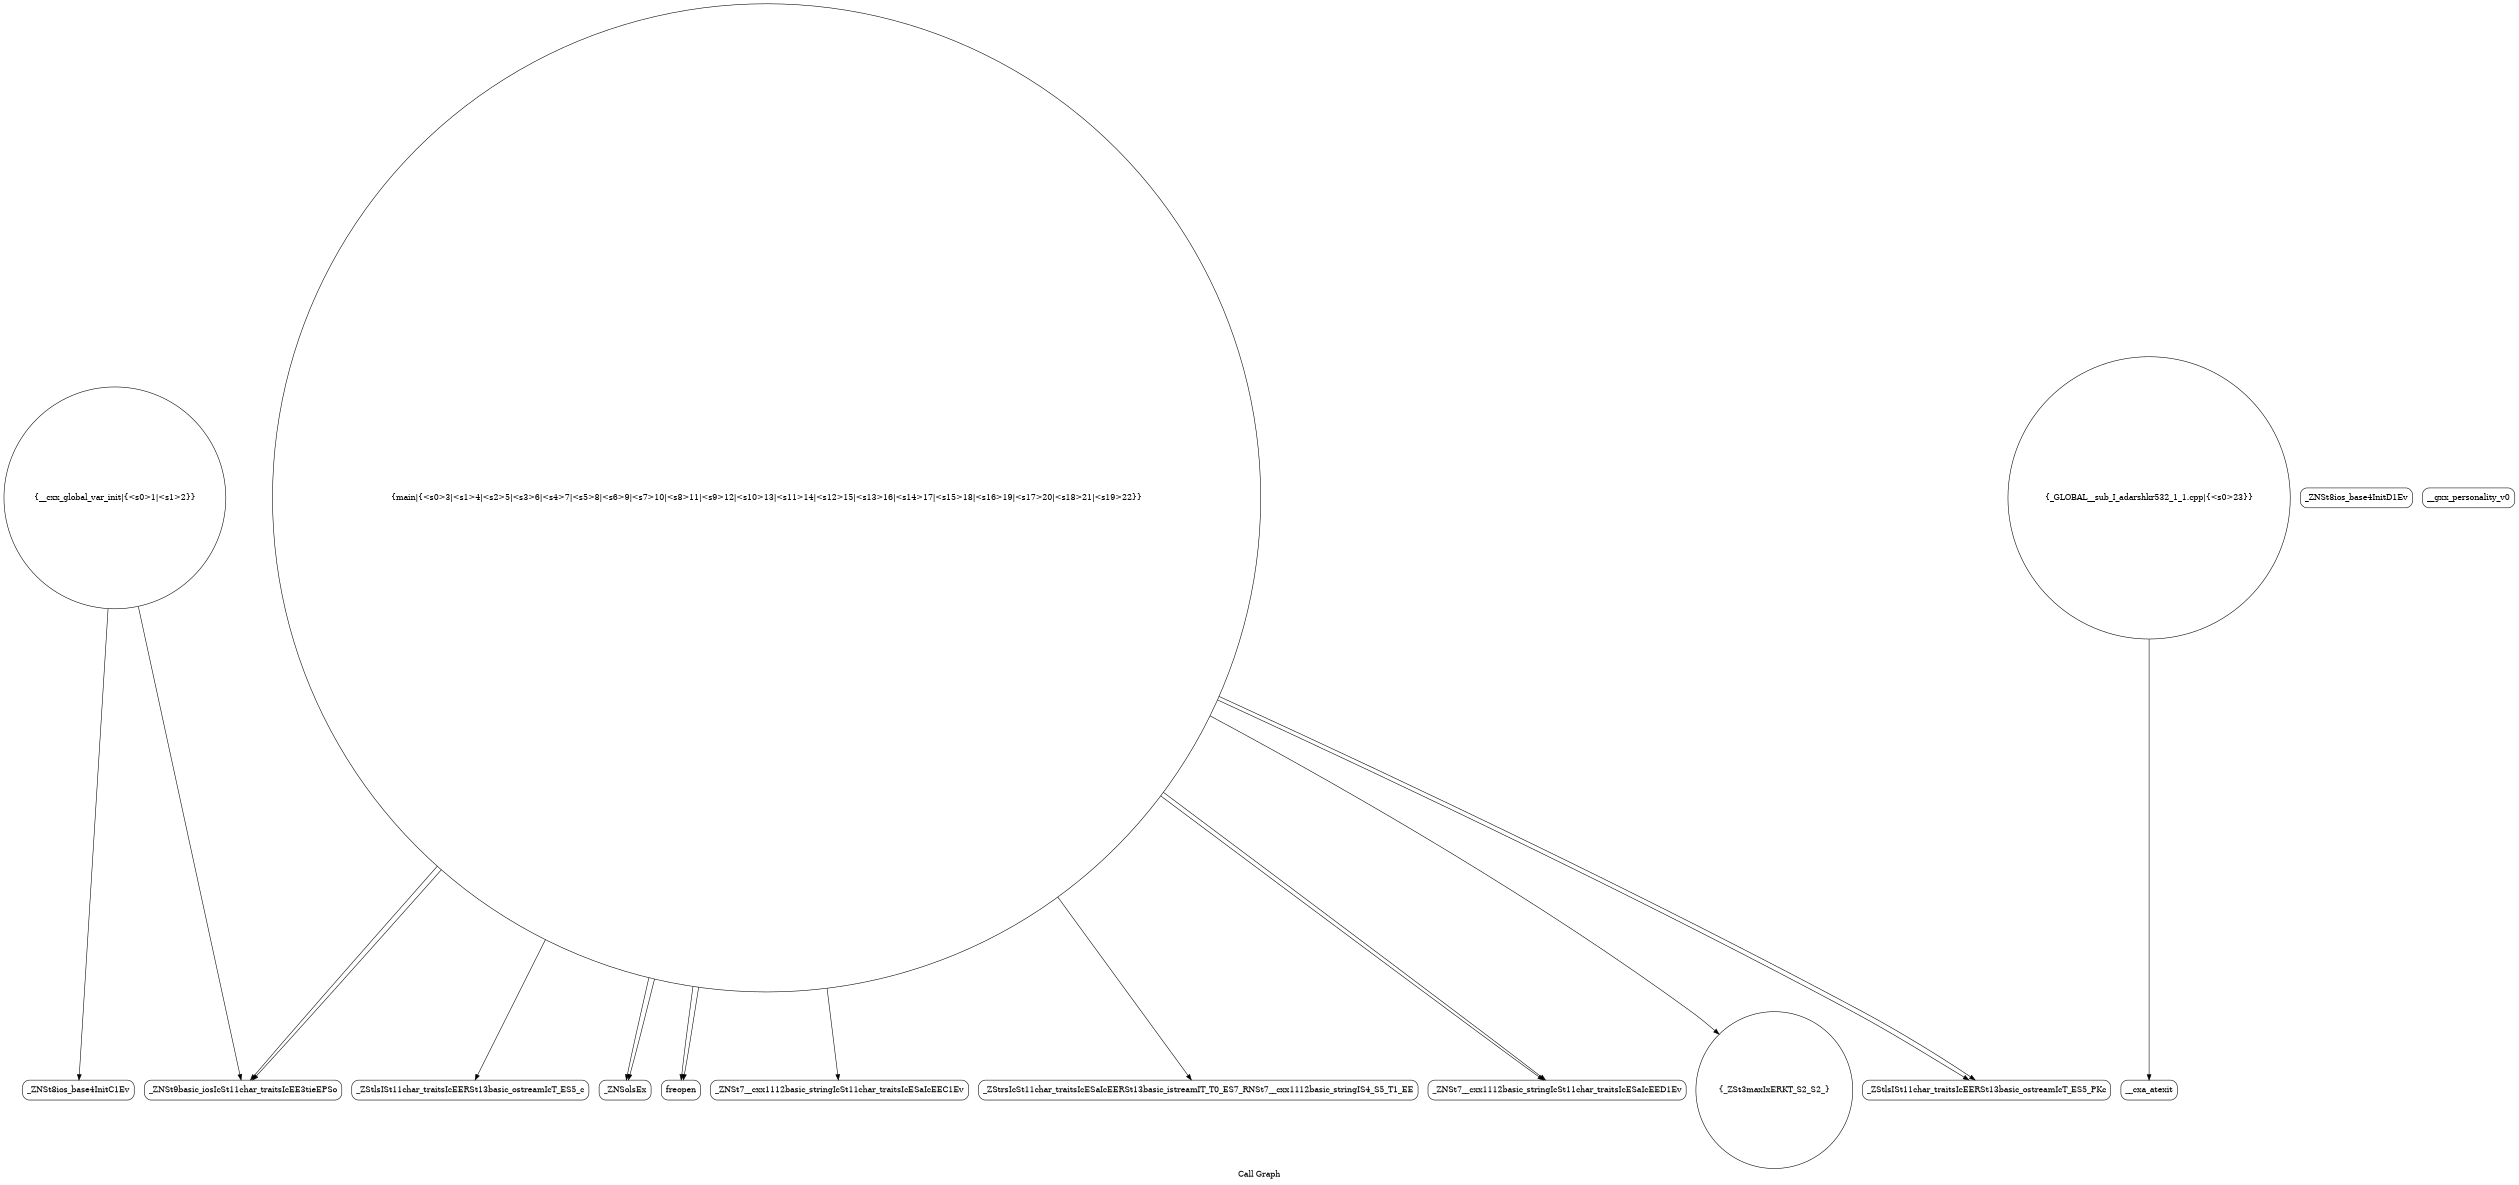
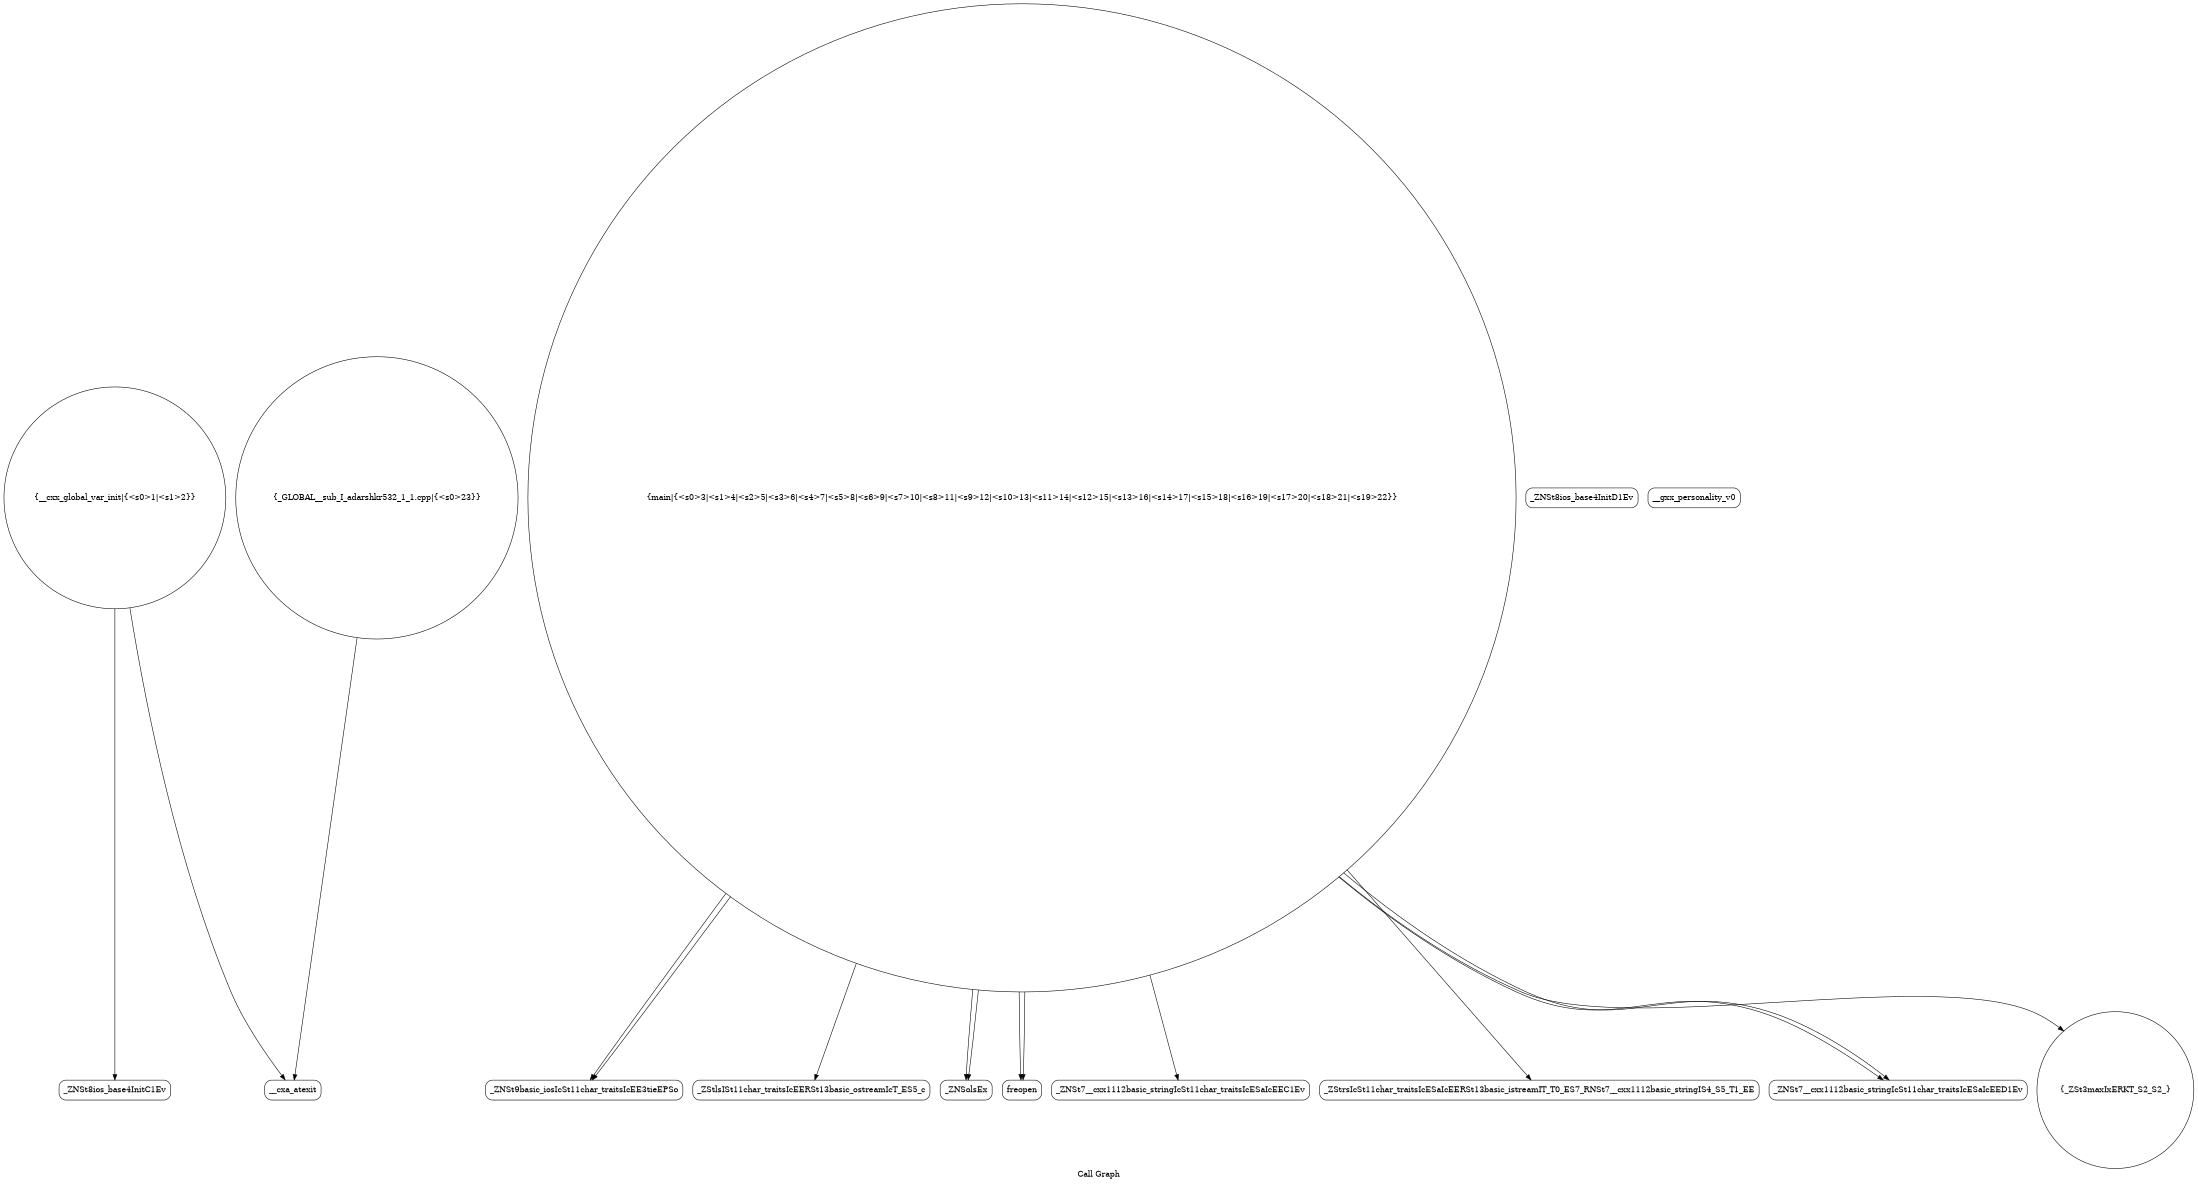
(189, 841) -> (182, 850)
(1987, 1090) -> none
